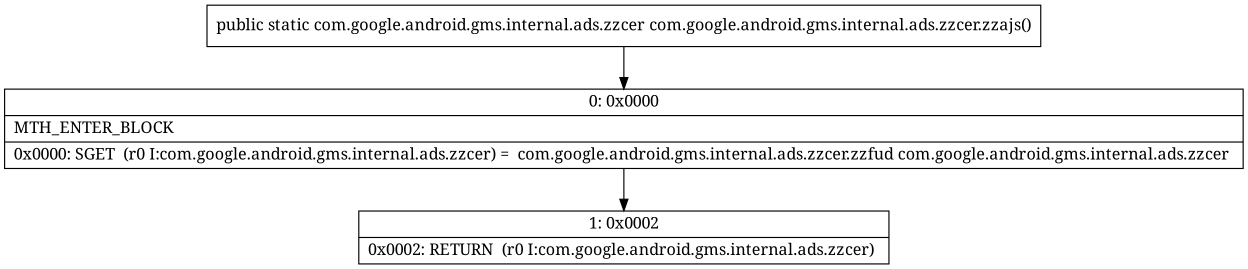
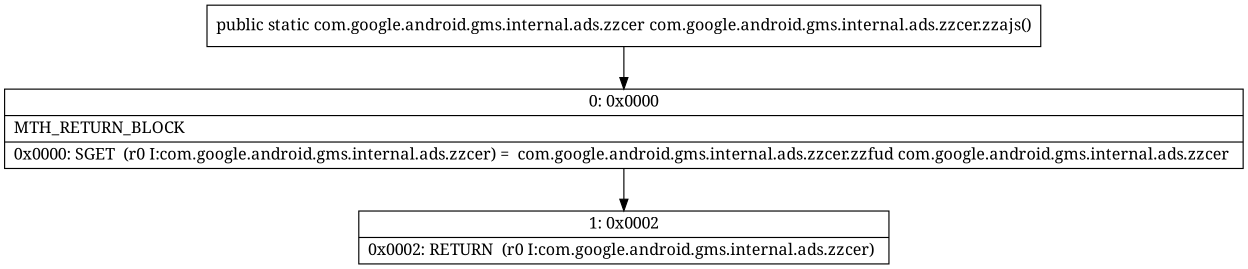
(94, 128) -> (99, 128)
